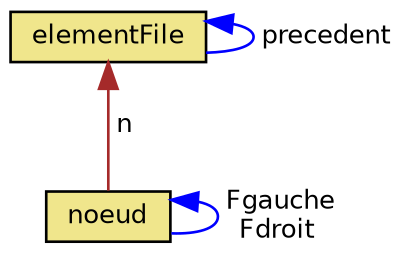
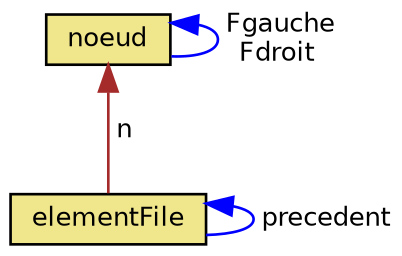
(108, 140) -> (108, 143)
